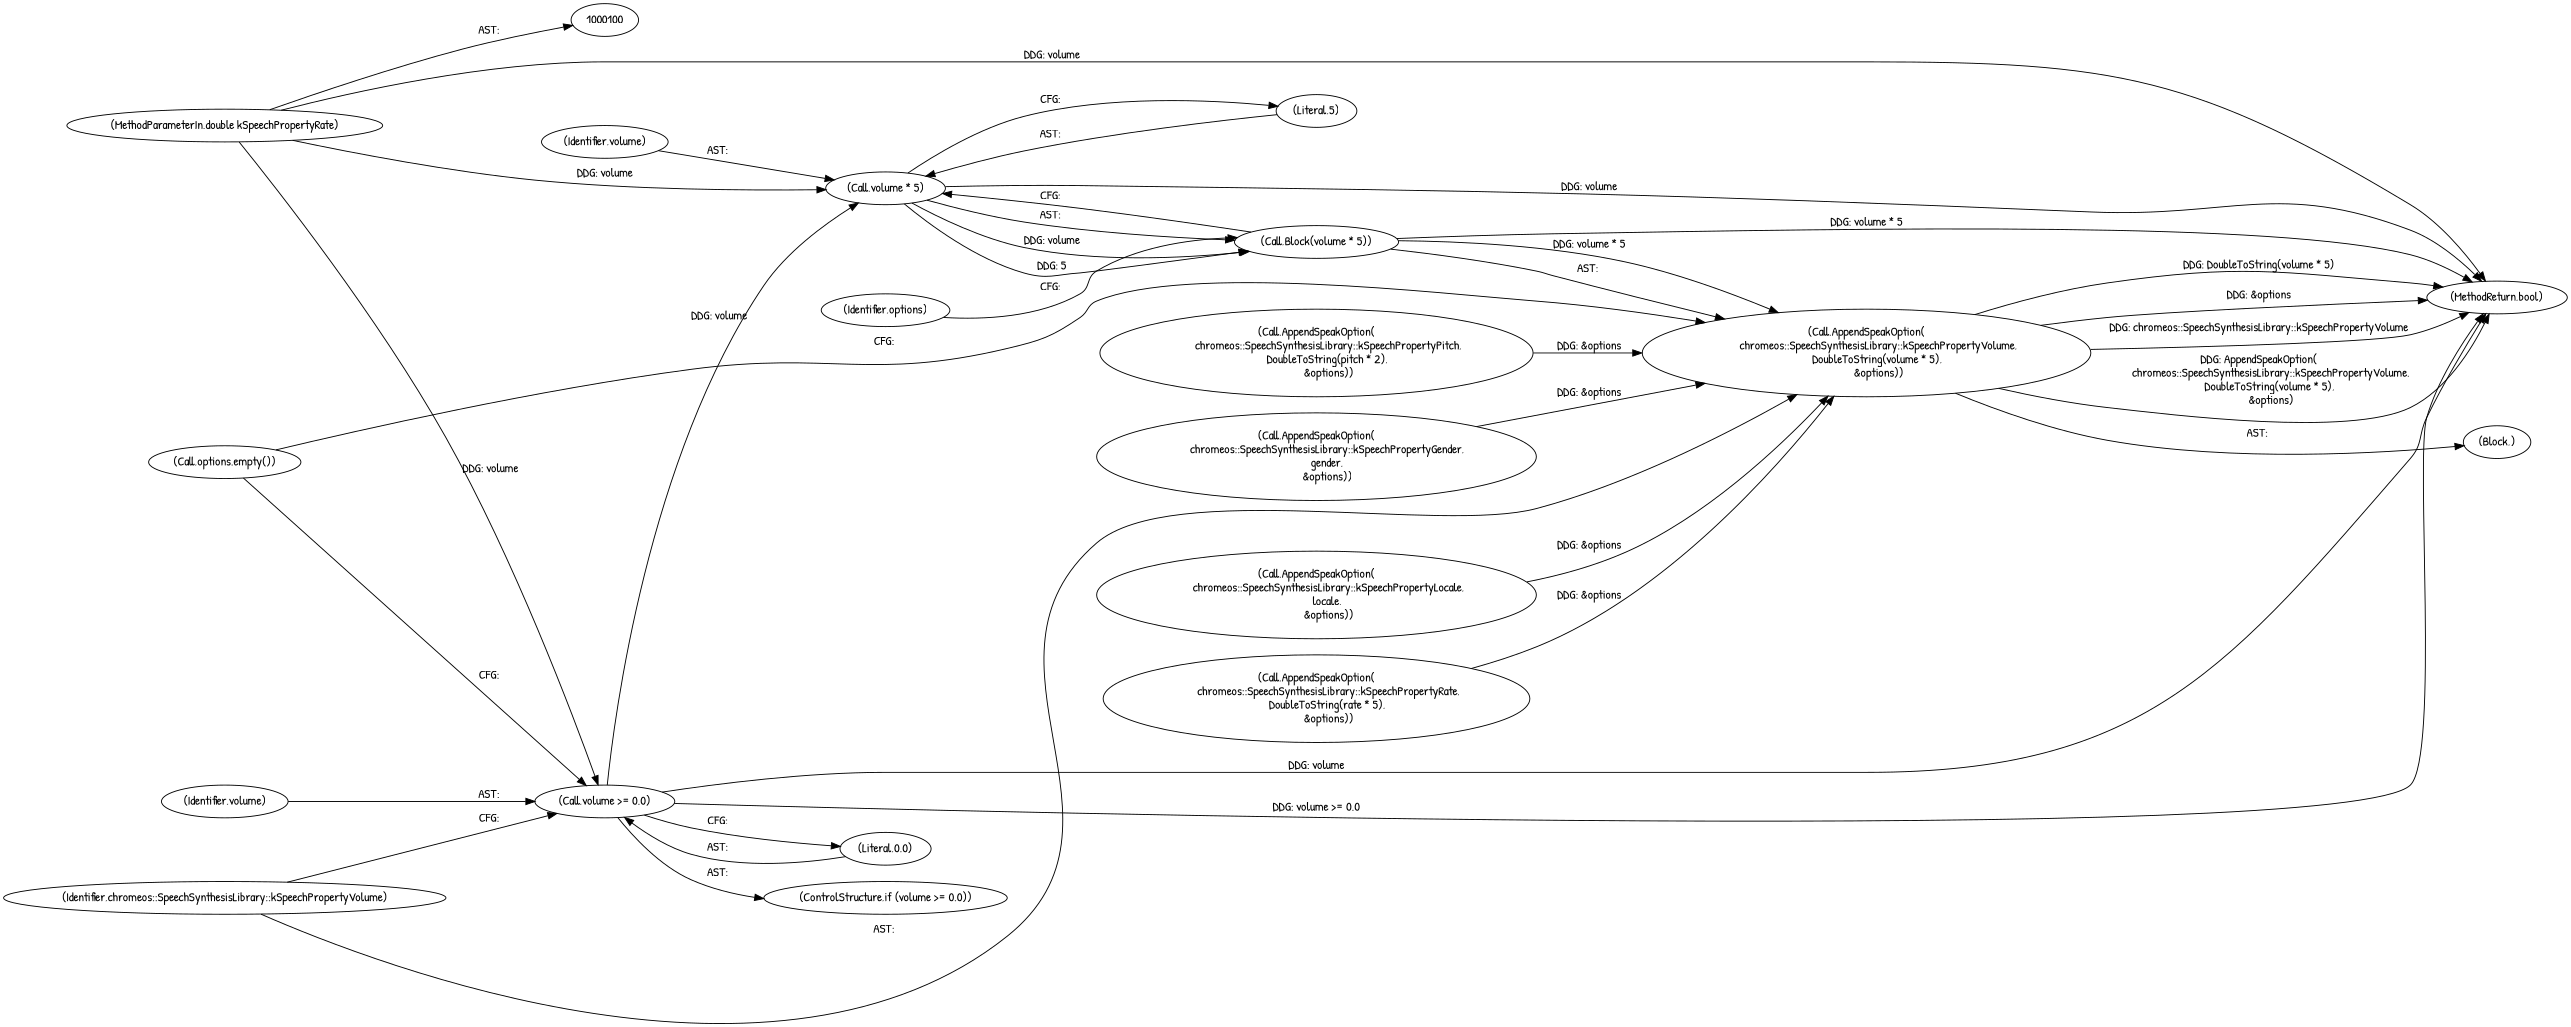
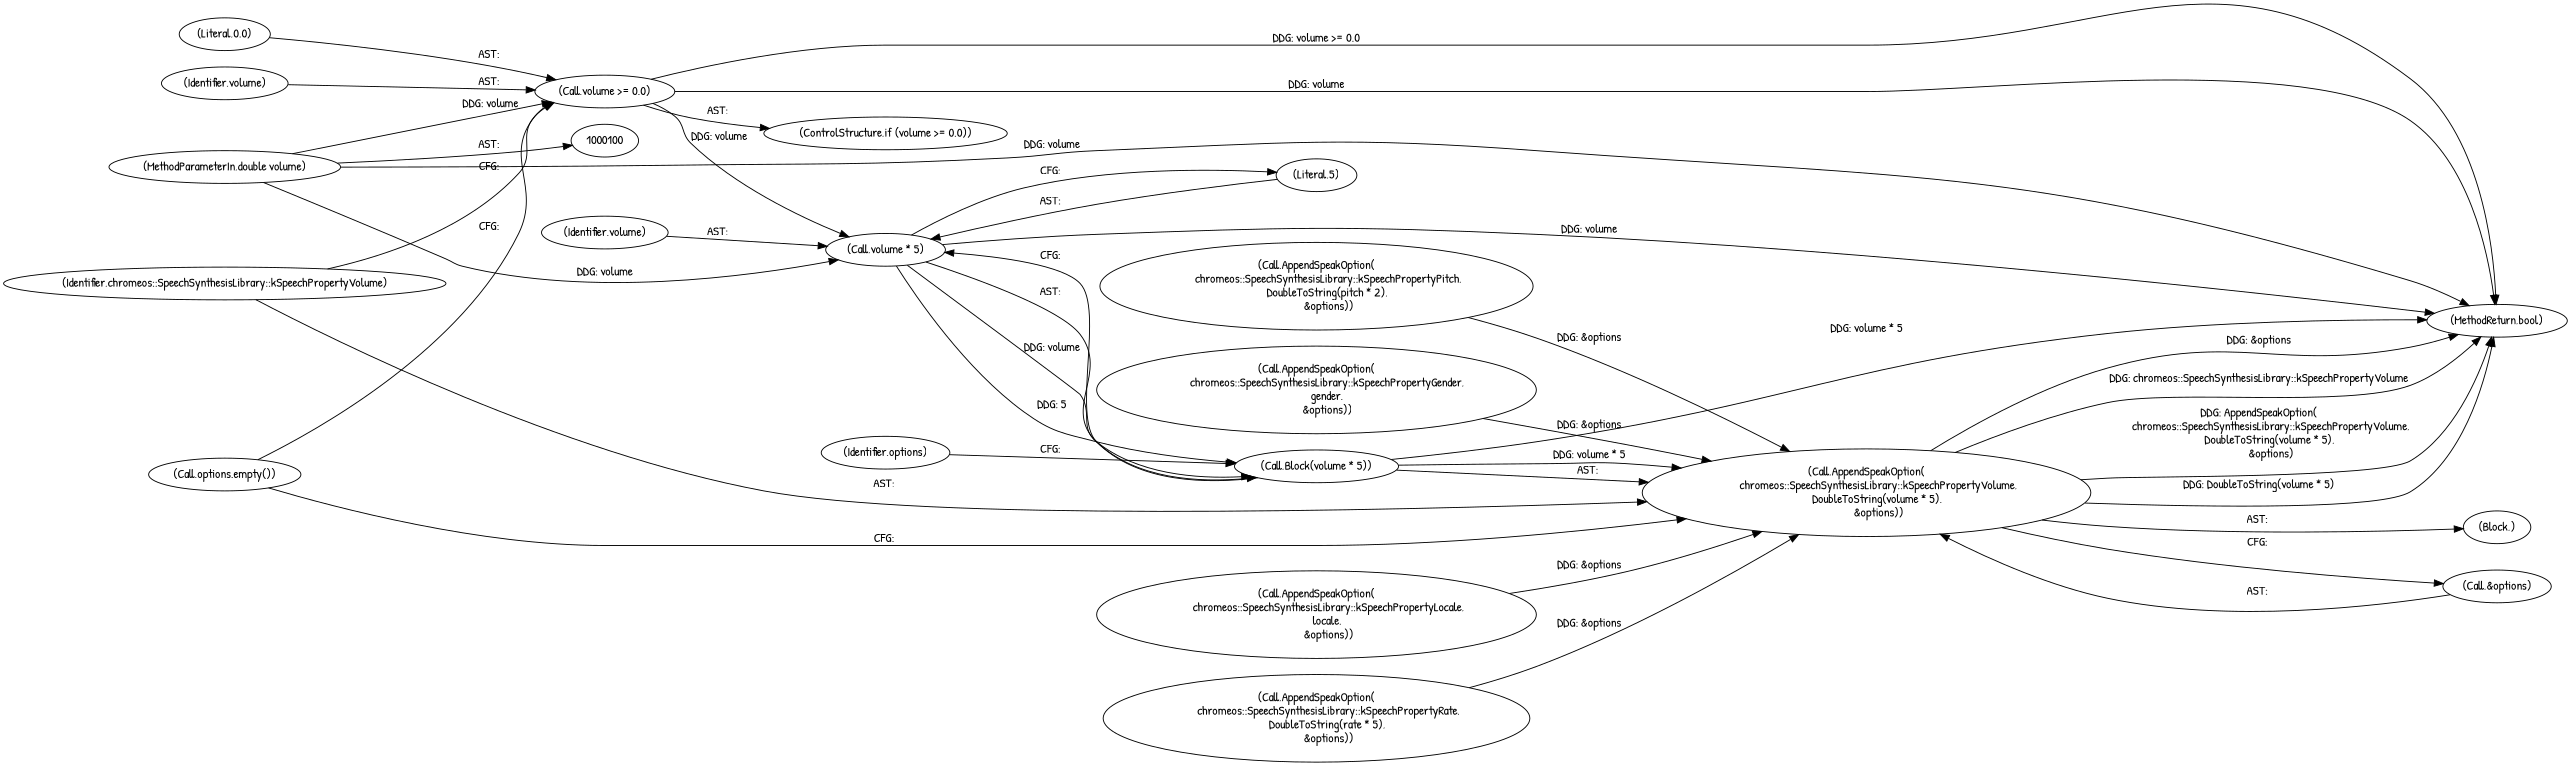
(225, 126) -> (225, 167)
none -> (2497, 586)
(737, 836) -> none
